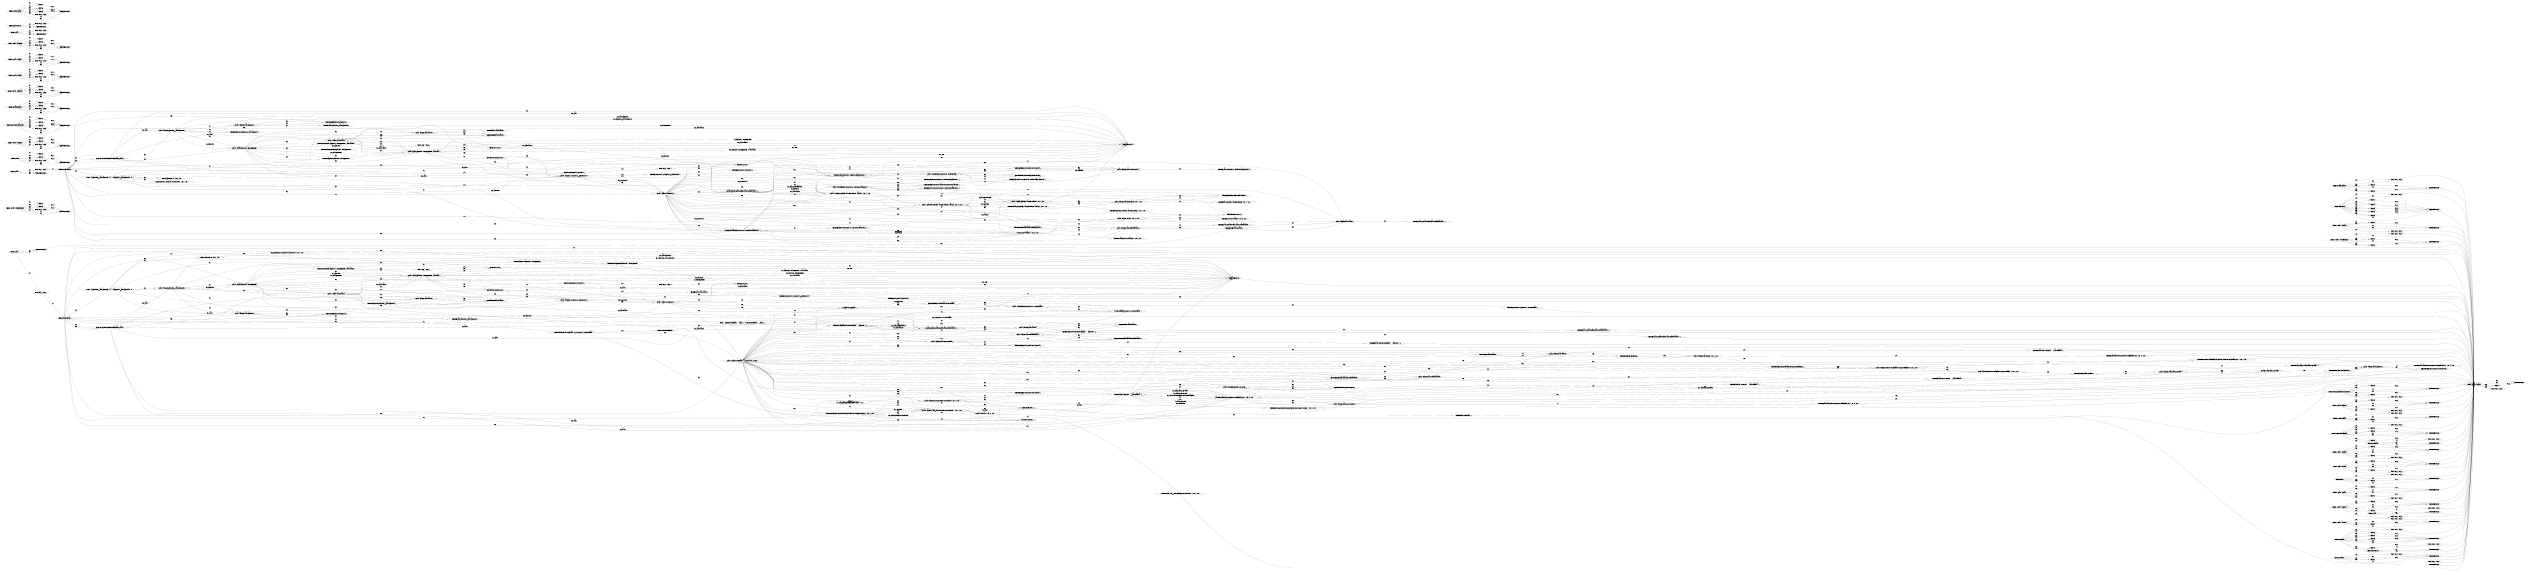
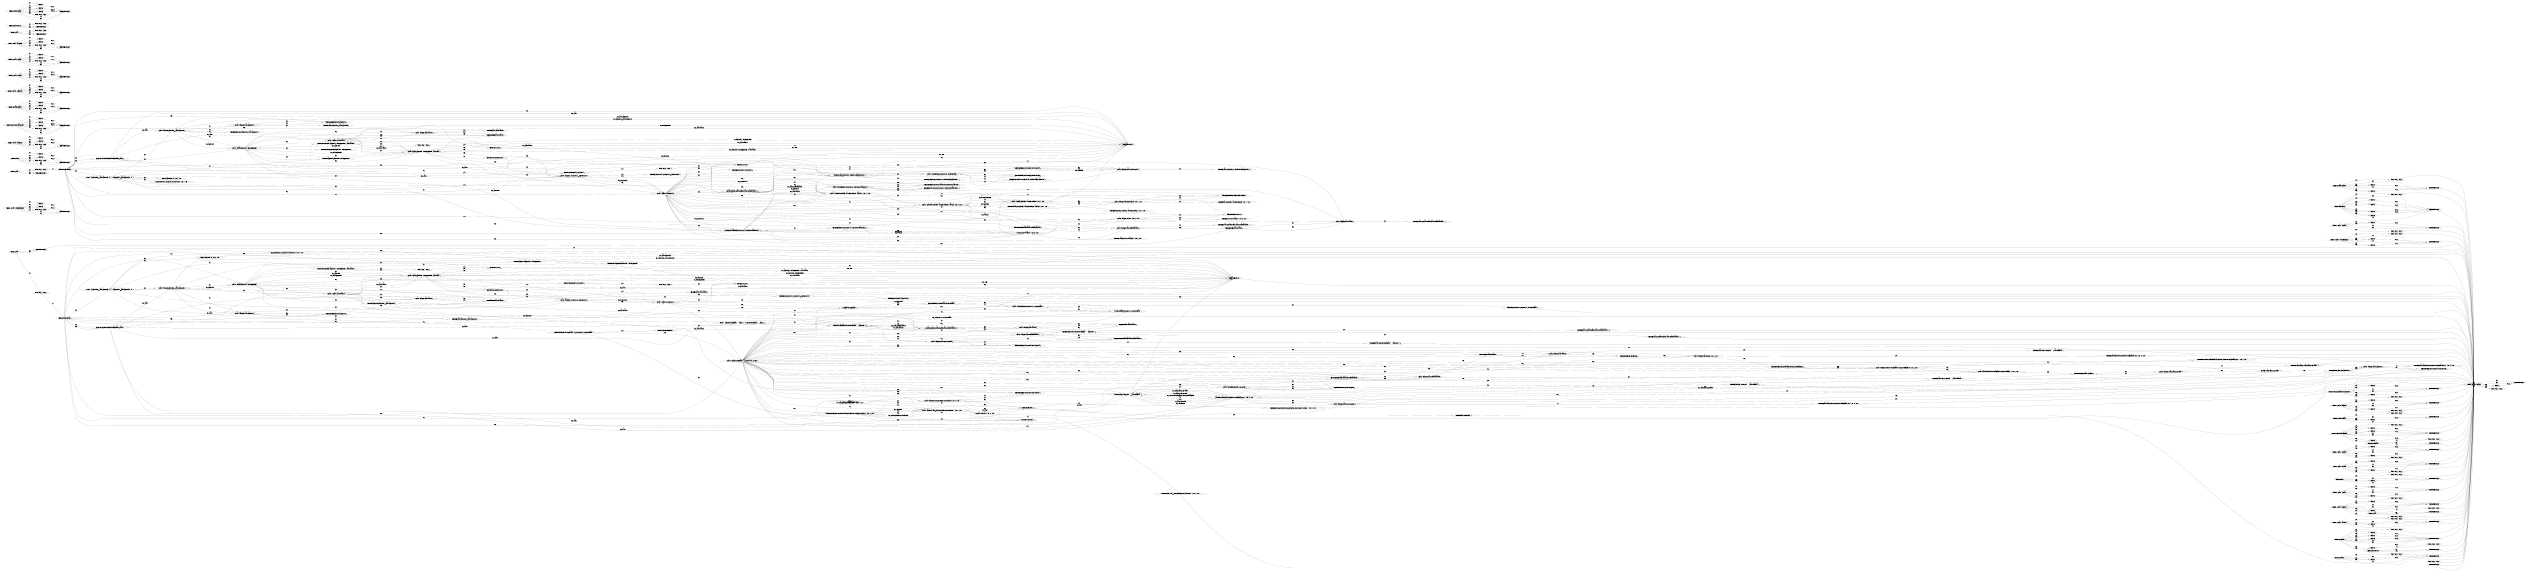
(2373, 208) -> none
(1077, 236) -> (1072, 239)
(2225, 373) -> none
